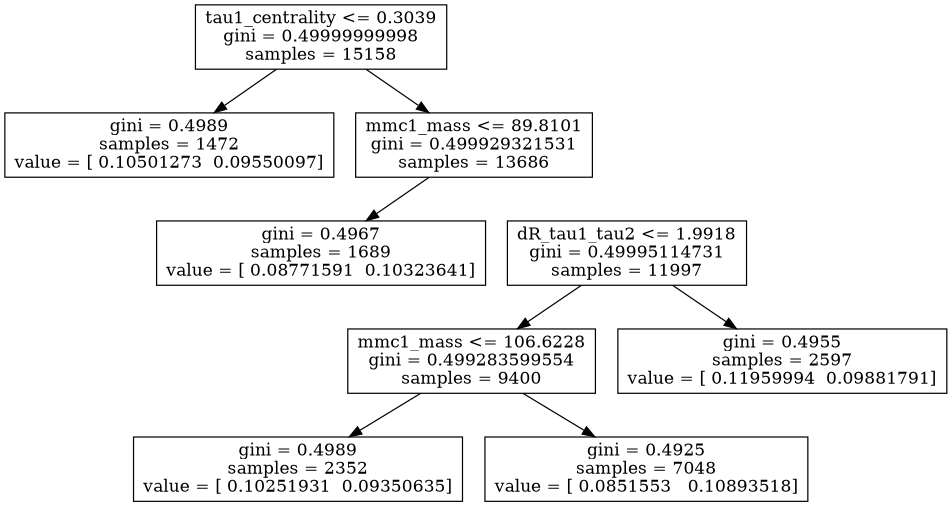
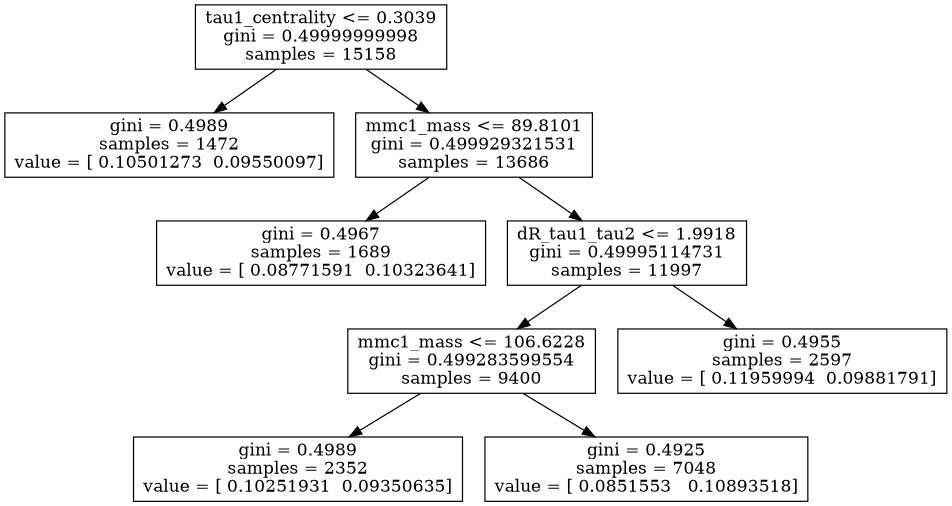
none -> (545, 195)
